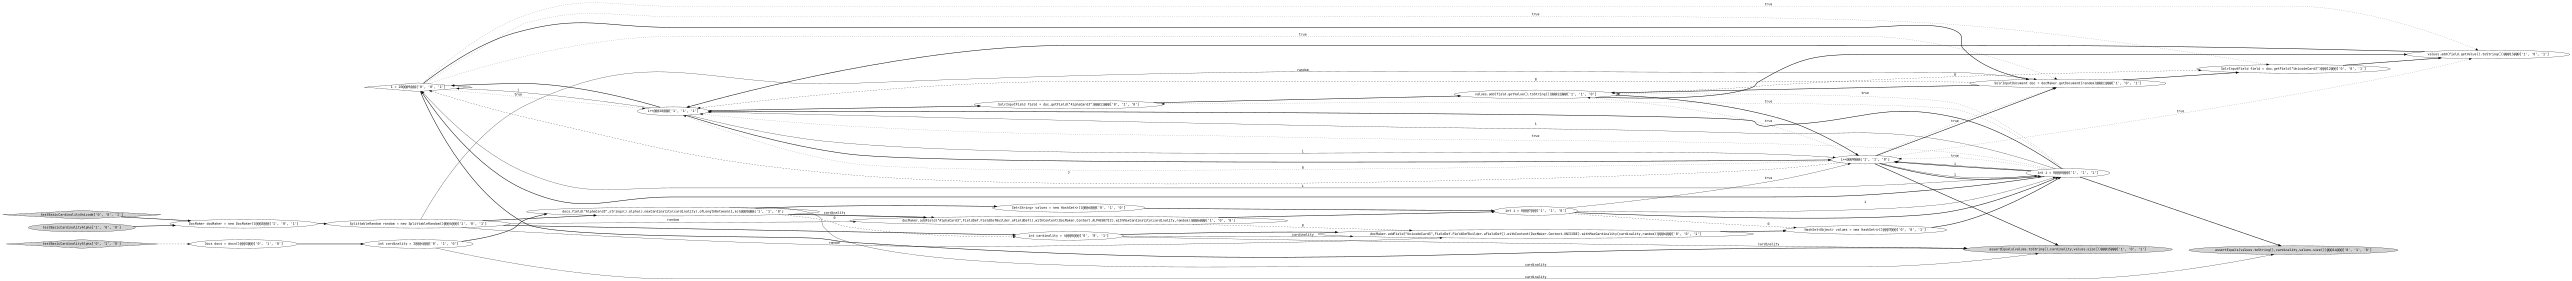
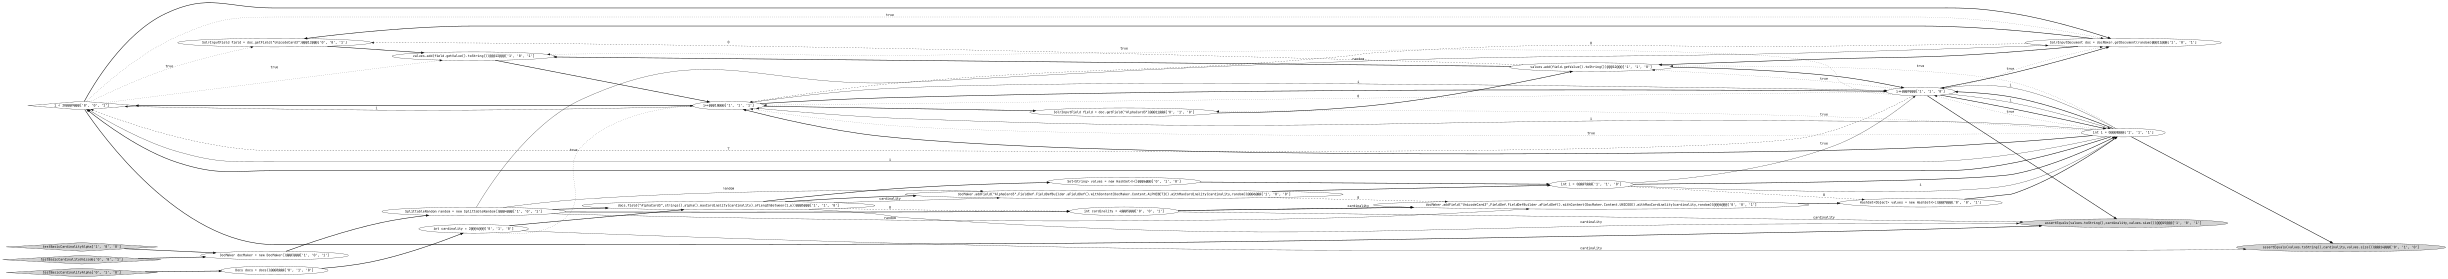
(538, 98) -> (574, 160)
(82, 228) -> (82, 247)
(173, 244) -> (182, 271)
